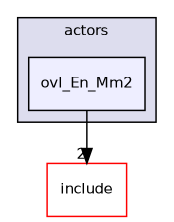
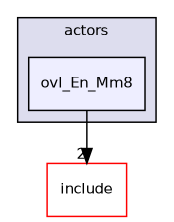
(87, 84) -> (87, 84)
